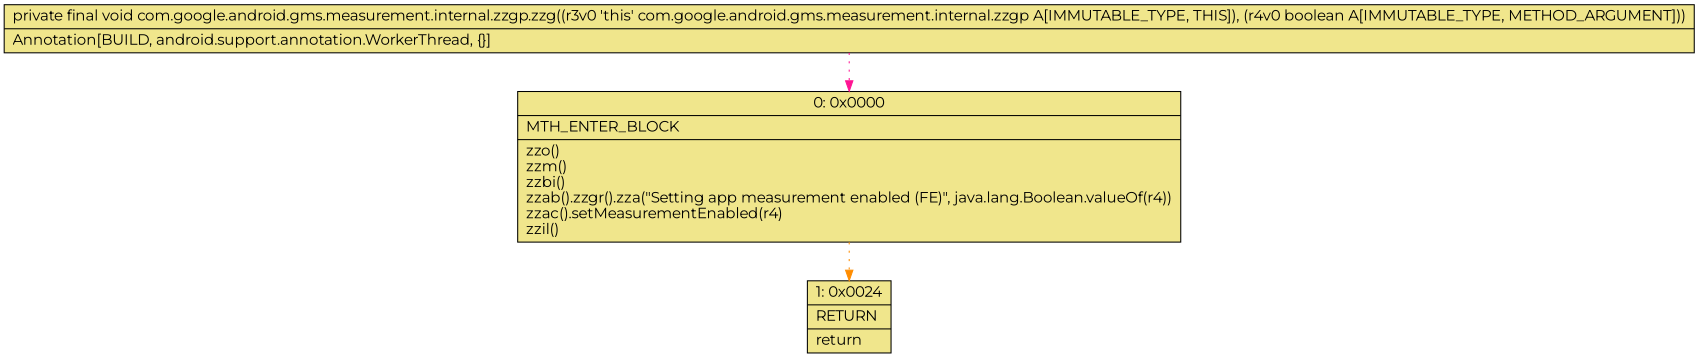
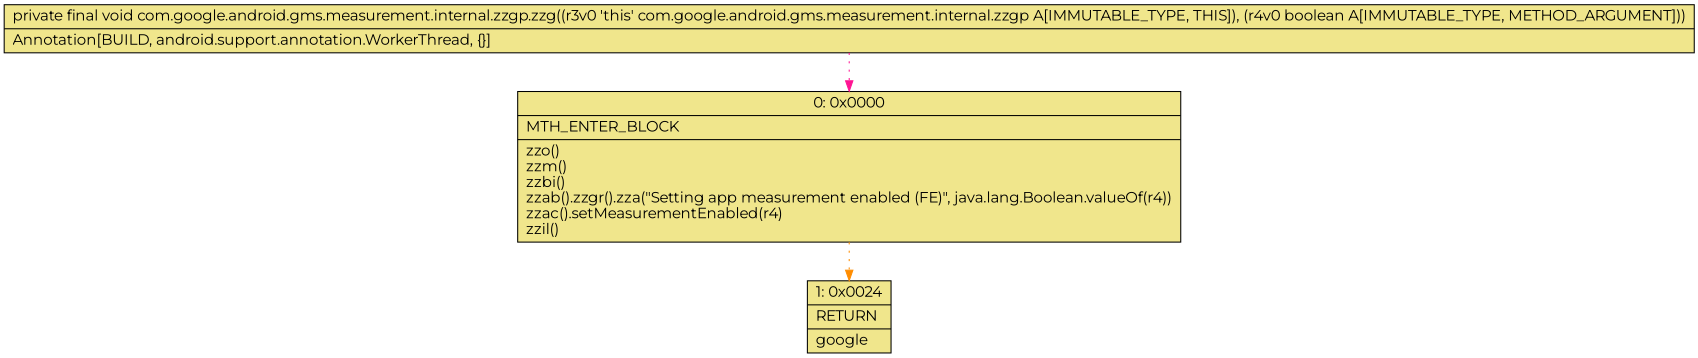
(839, 340) -> (842, 340)
